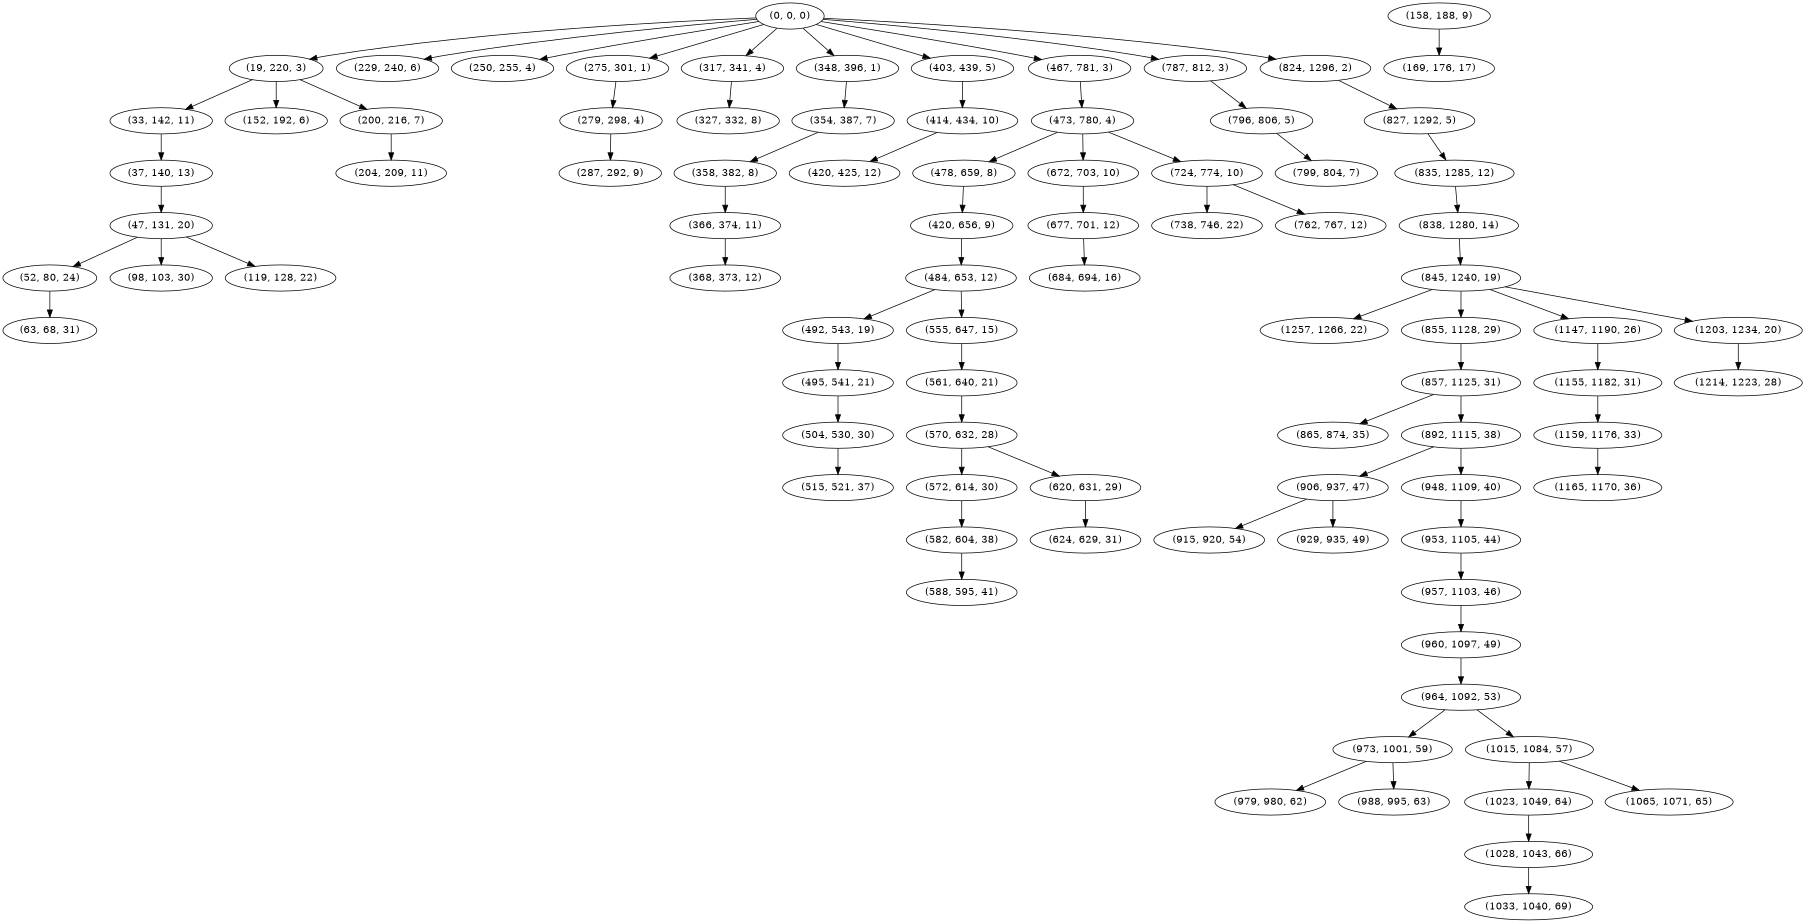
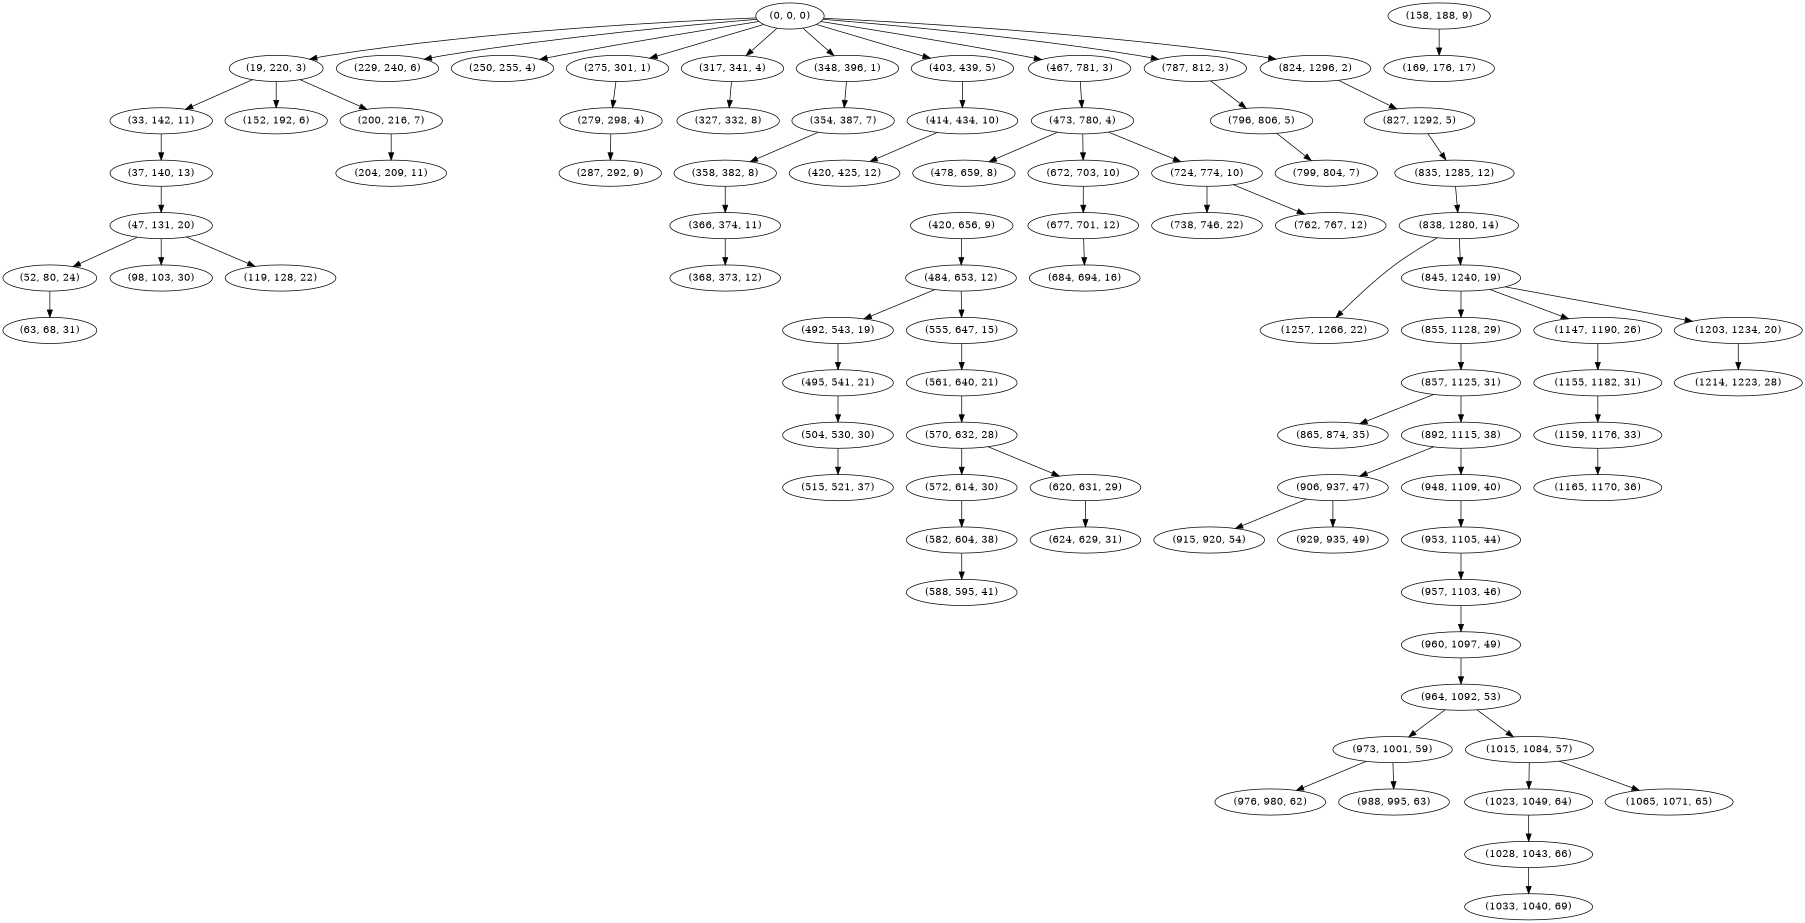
(963, 196) -> none
(1396, 303) -> (1386, 271)
(1270, 802) -> (1270, 802)
